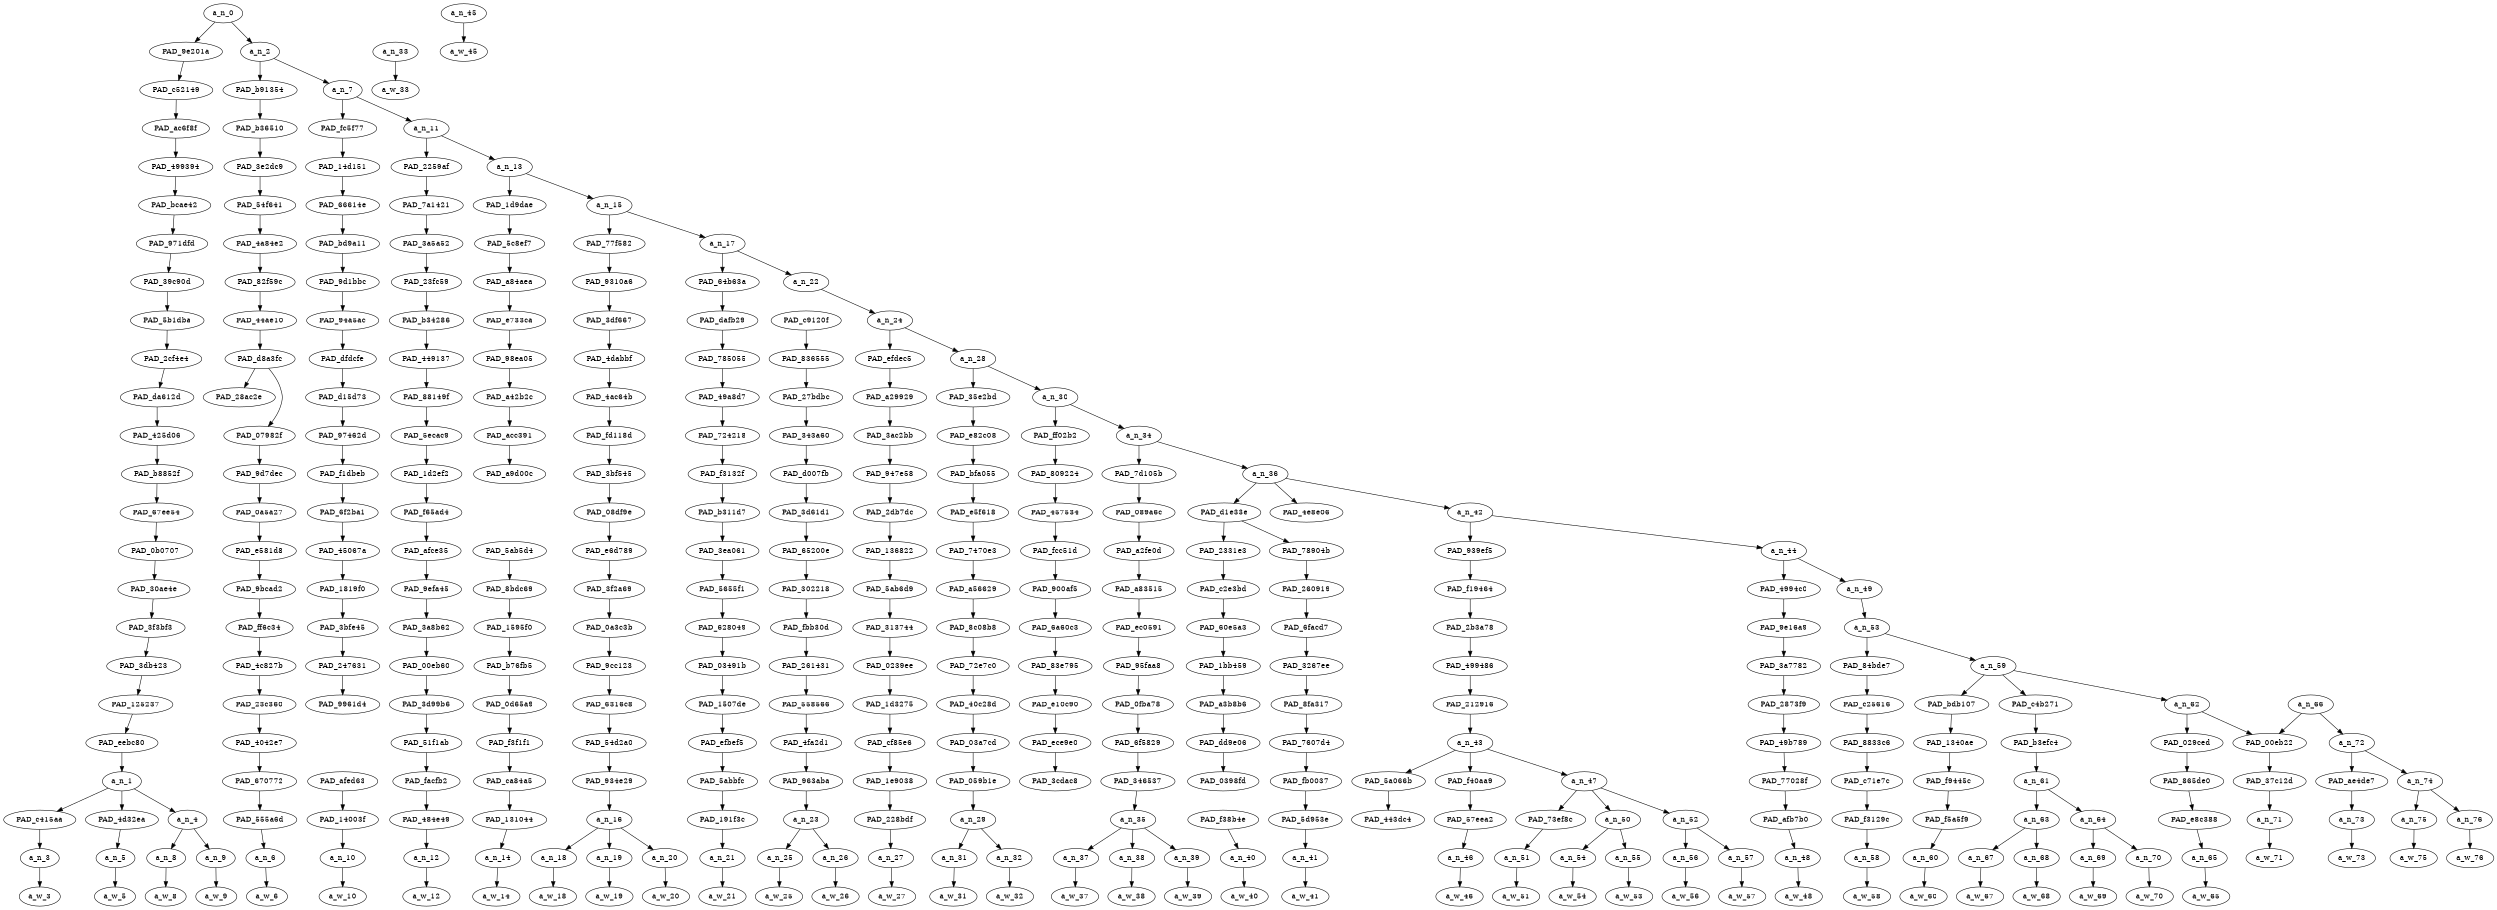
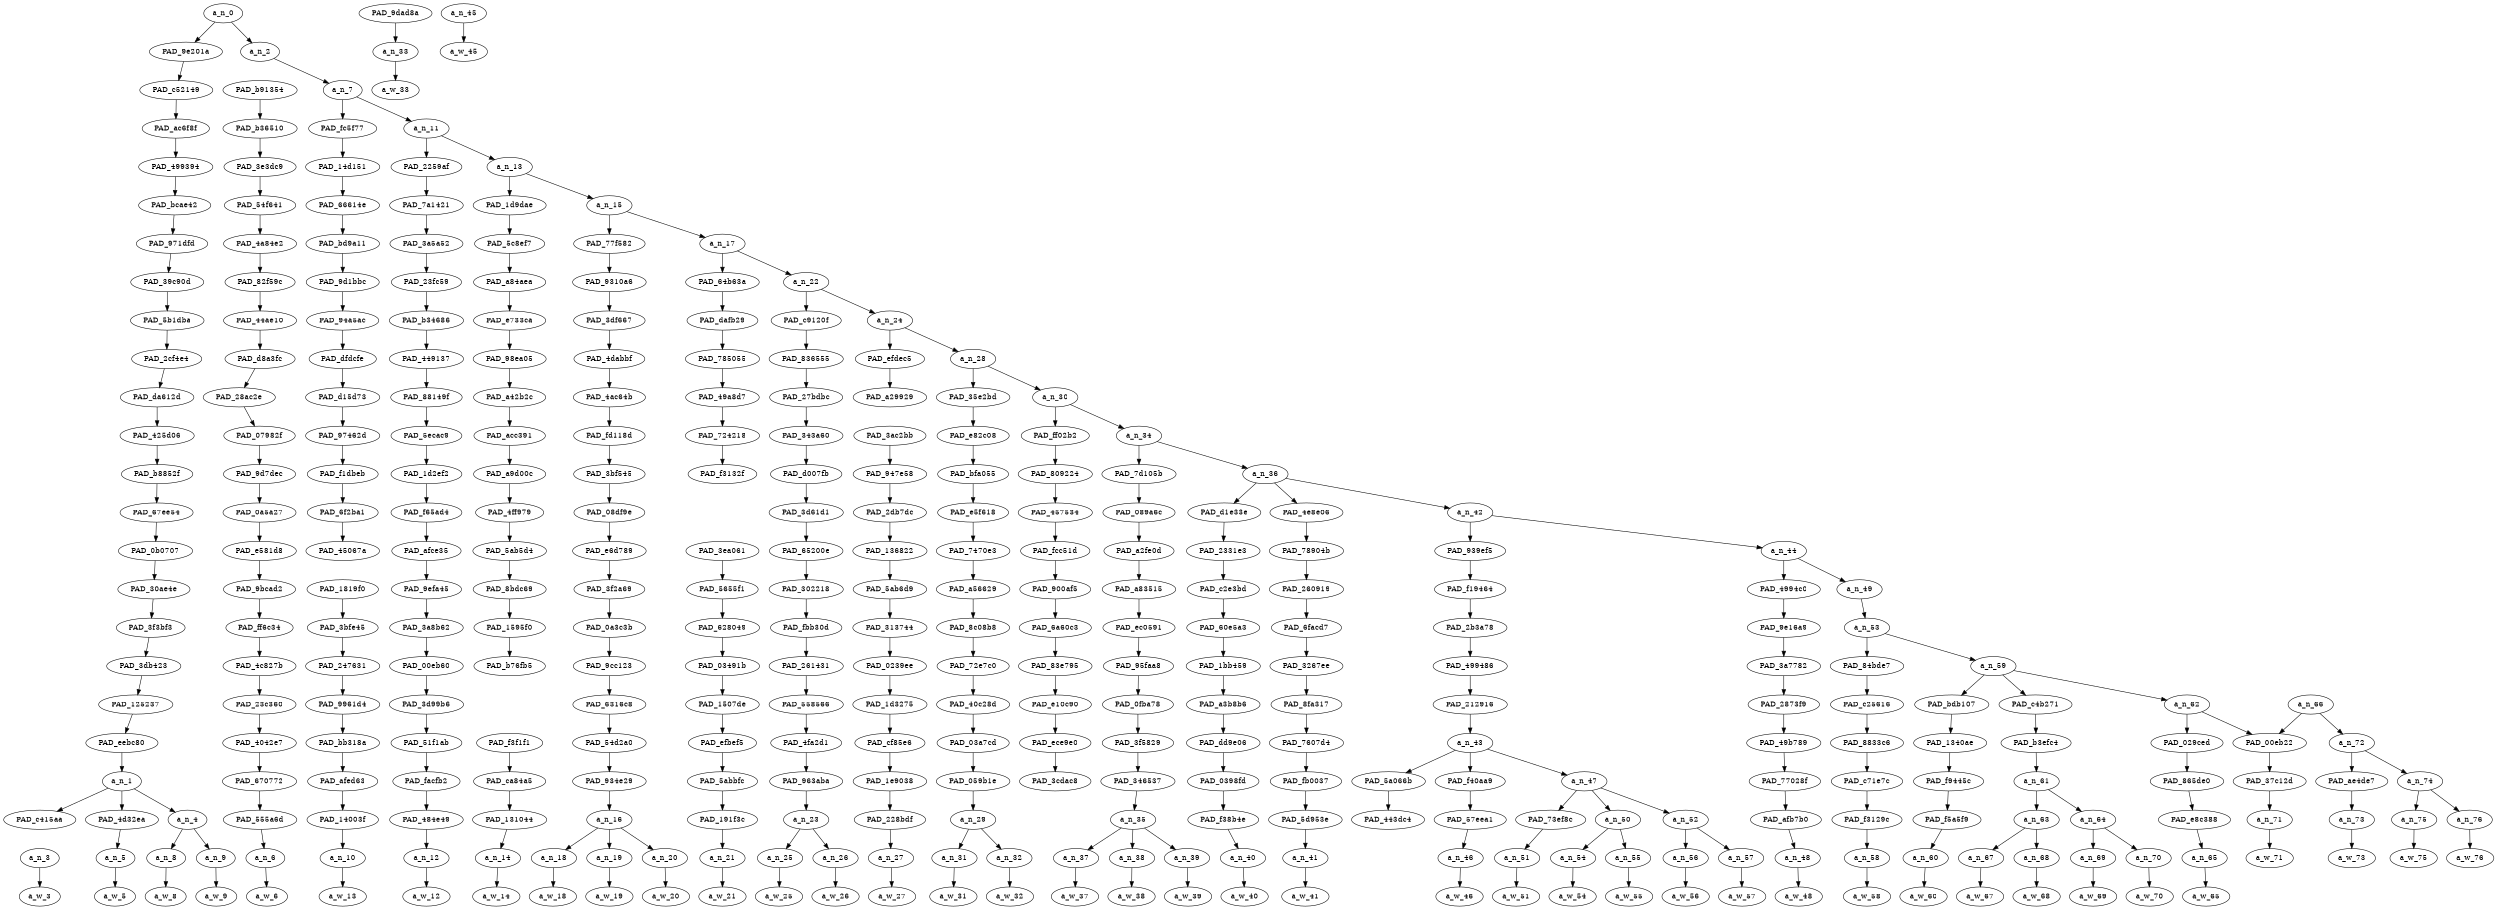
none -> (396, 13)
(260, 68) -> none
(260, 167) -> (260, 167)
none -> (806, 299)
(426, 321) -> (426, 321)
(282, 395) -> (248, 414)
(890, 414) -> none
none -> (510, 513)
(722, 513) -> none
(1263, 531) -> (1306, 529)
(343, 568) -> none
(510, 705) -> none
none -> (343, 743)
(1138, 743) -> (1138, 743)
none -> (1223, 798)
(1470, 820) -> (1470, 820)
(40, 836) -> none
(343, 897) -> (343, 897)
(1629, 897) -> (1629, 897)
